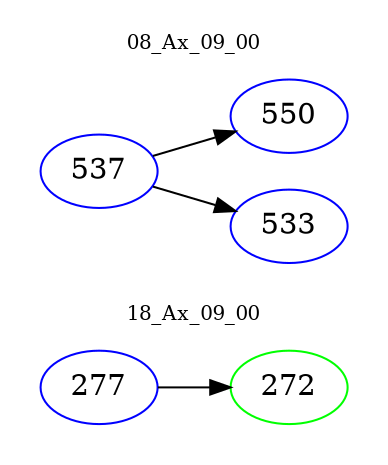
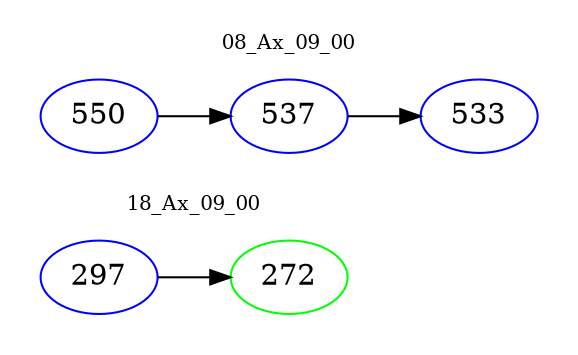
(184, 147) -> (184, 116)
(99, 387) -> (99, 277)
